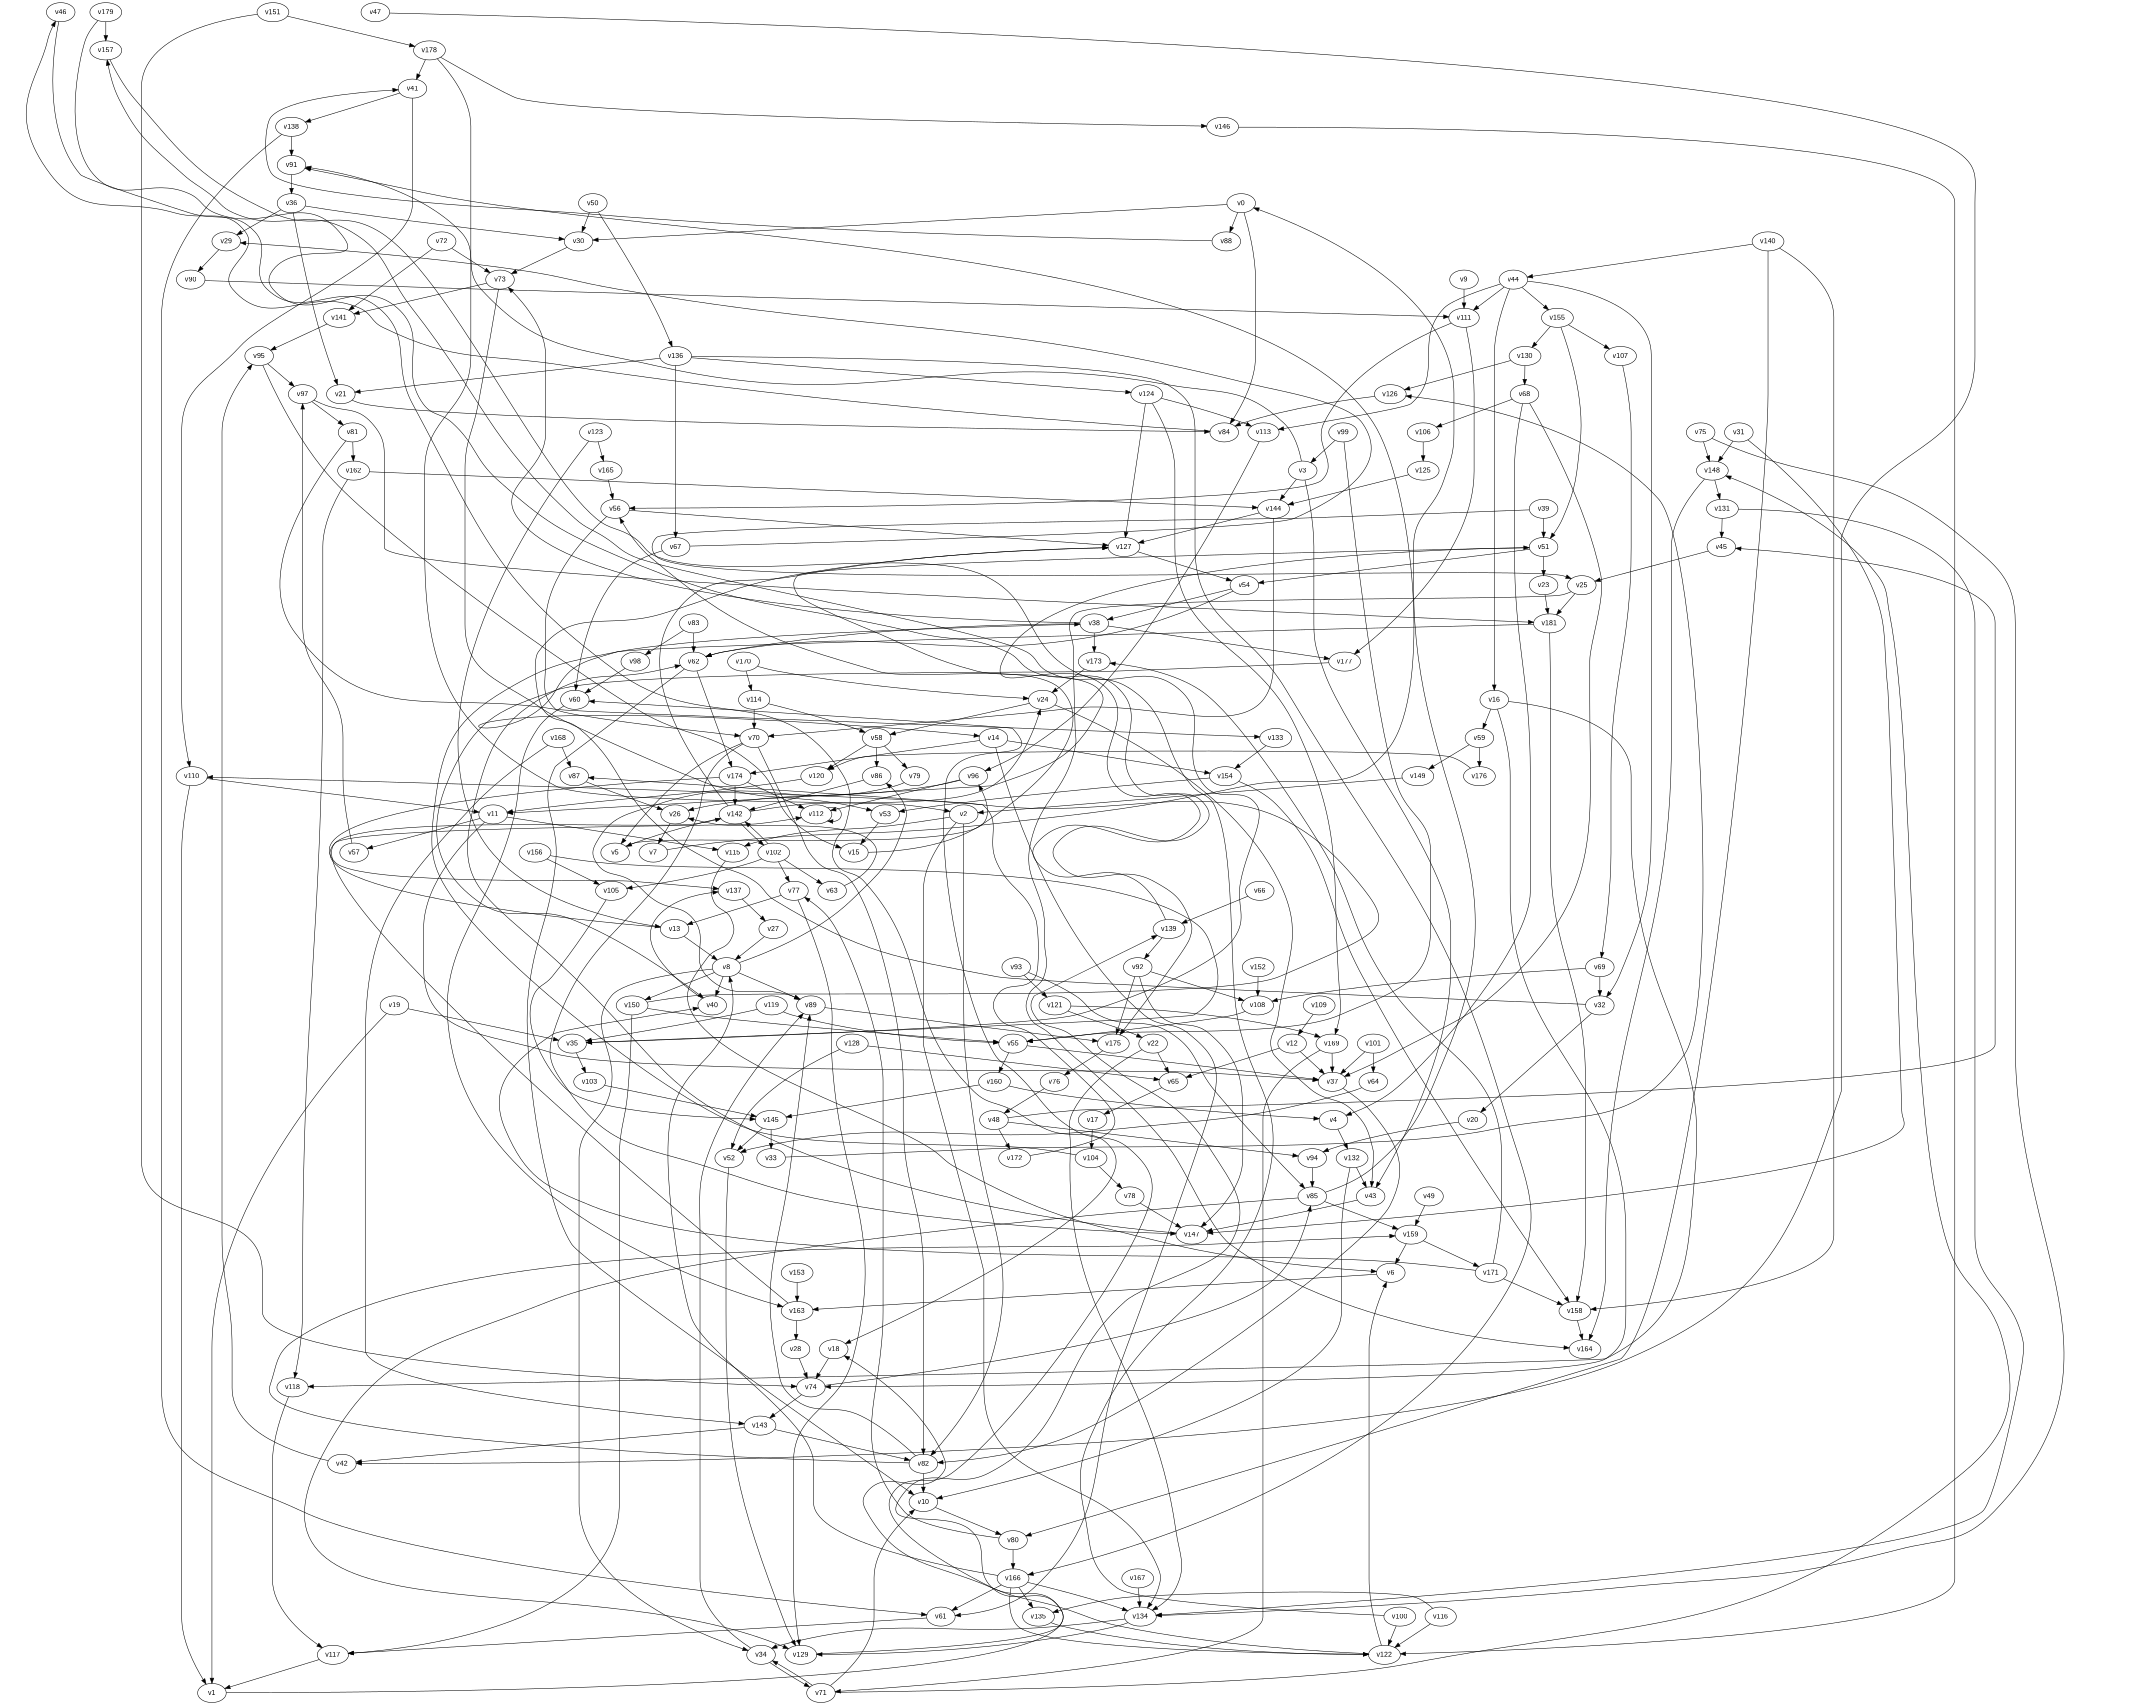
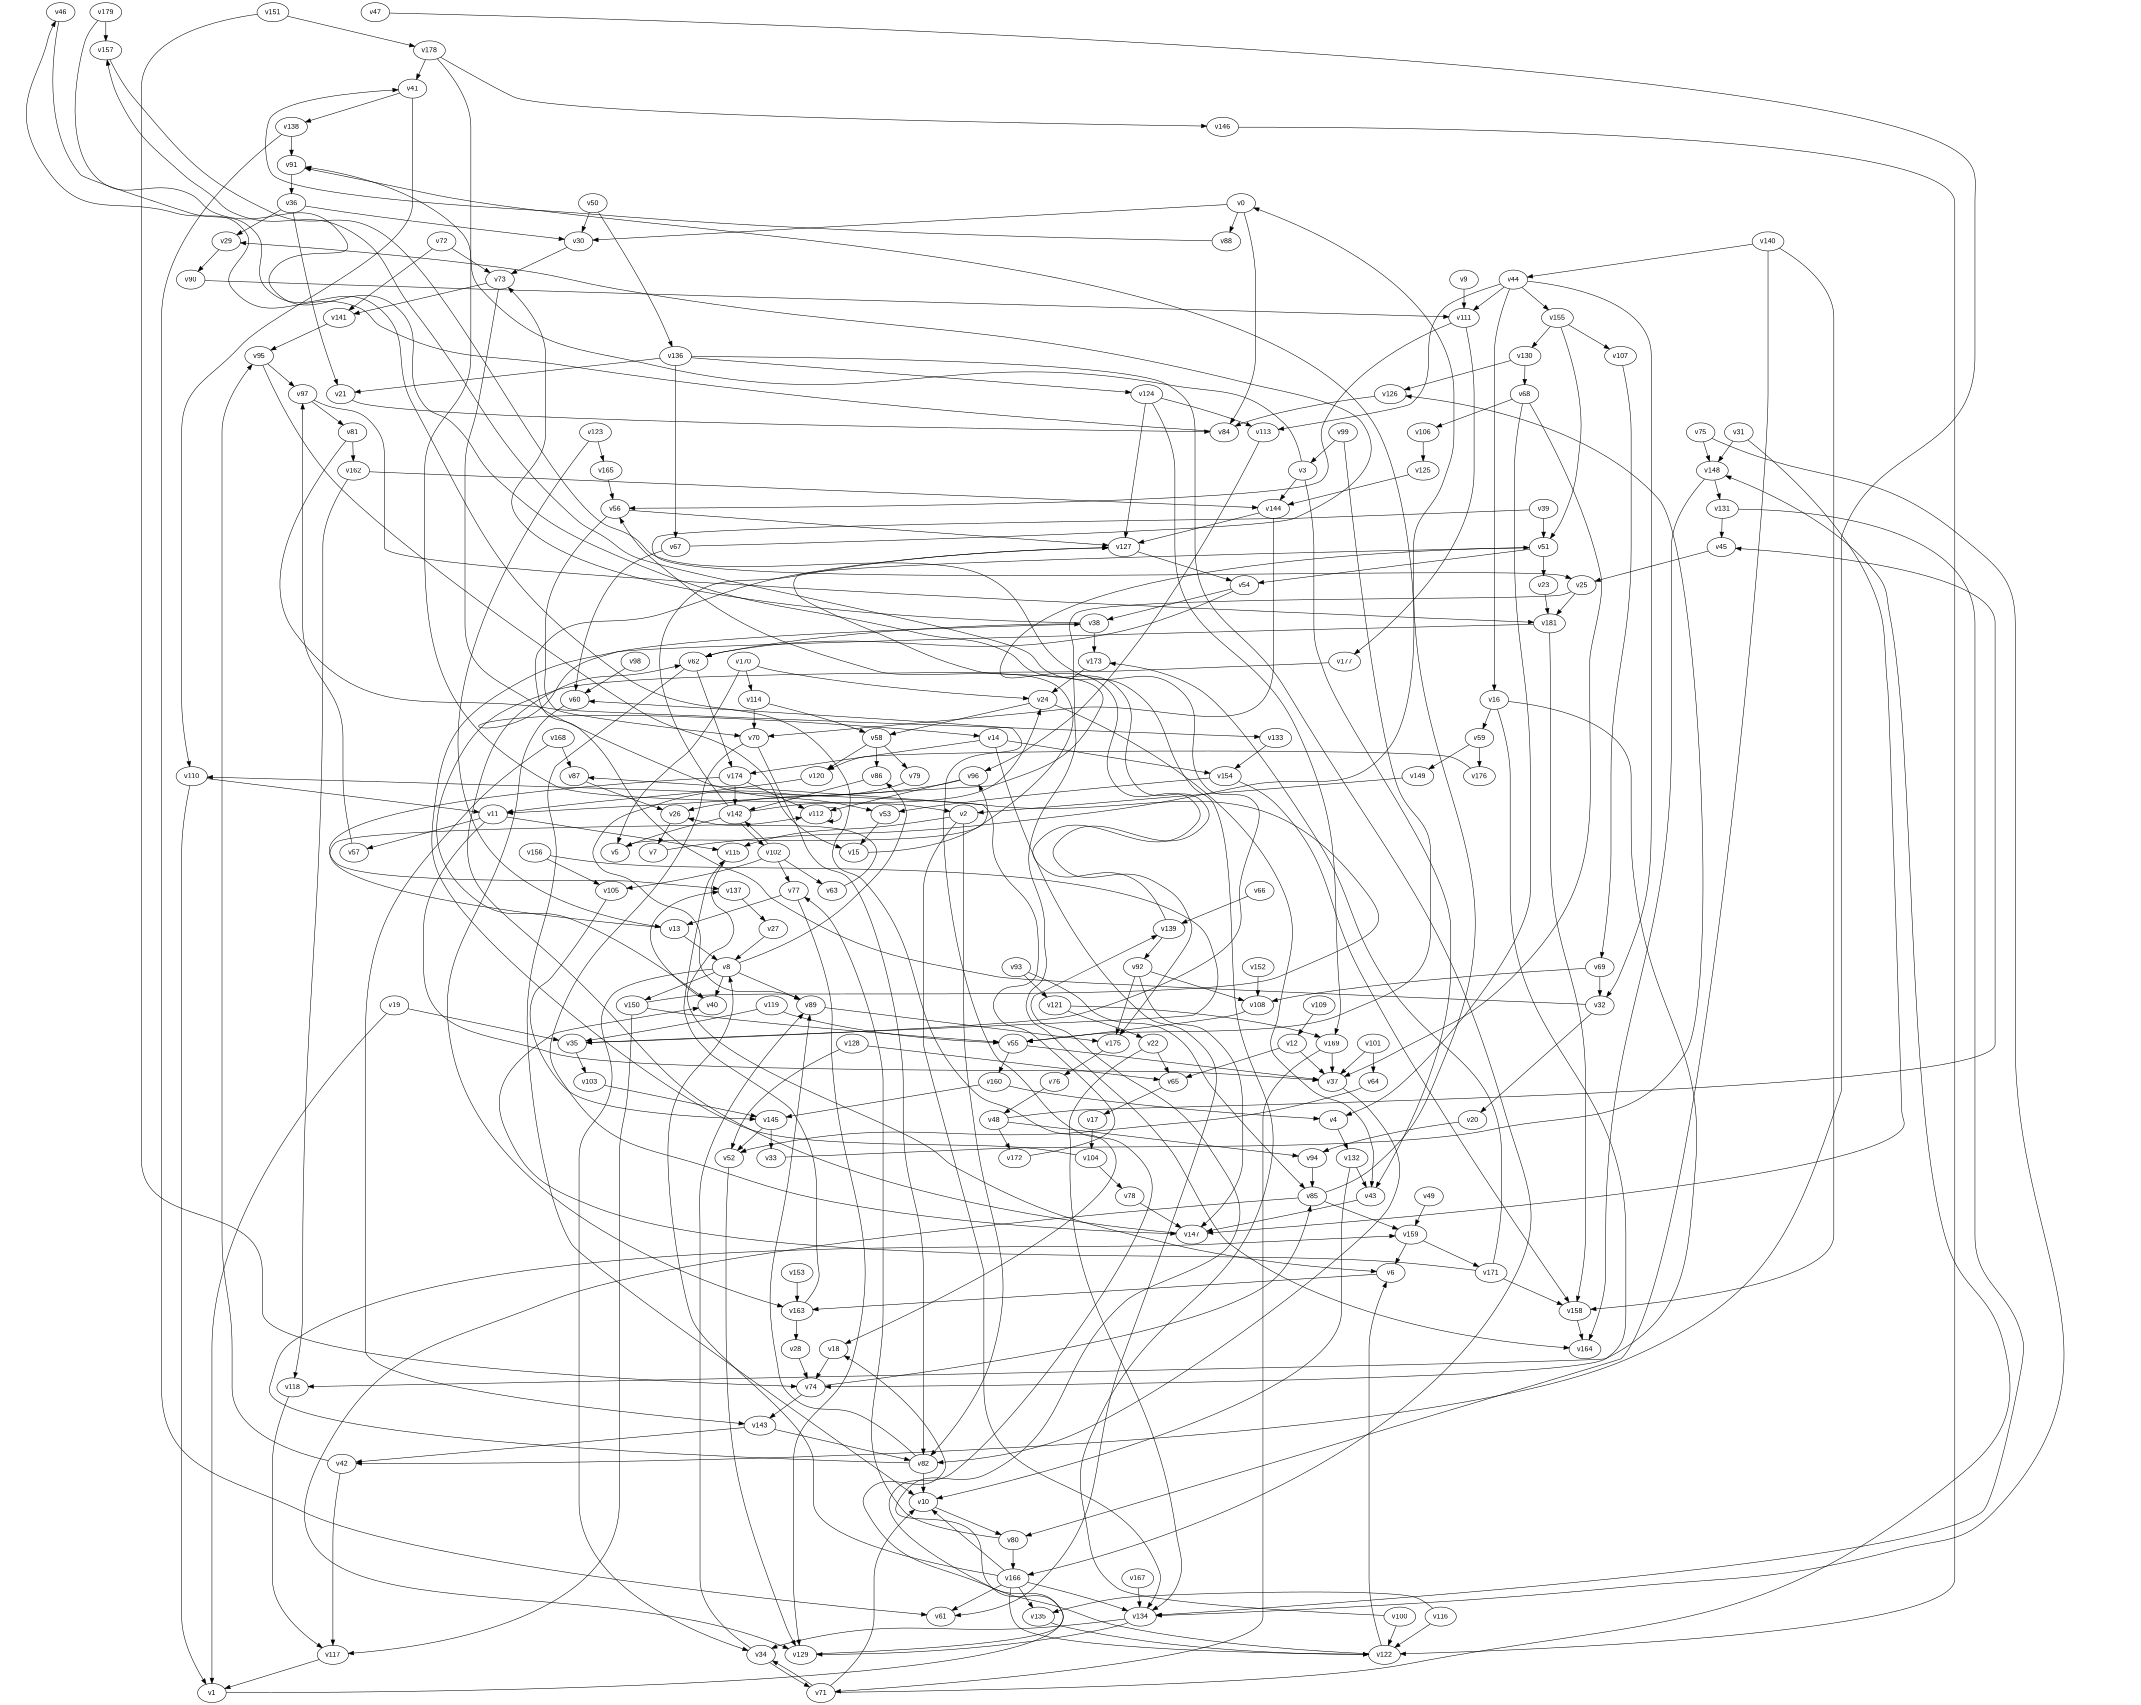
(694, 623) -> none
(1216, 642) -> none
(691, 771) -> (682, 757)
(403, 956) -> (761, 1088)
none -> (970, 1542)
(640, 1636) -> (333, 1556)
